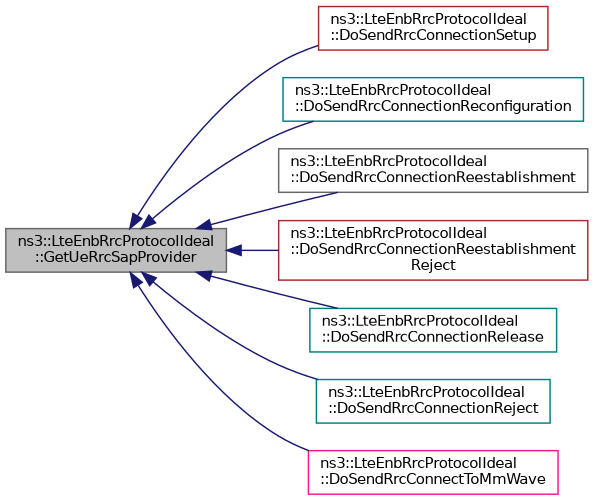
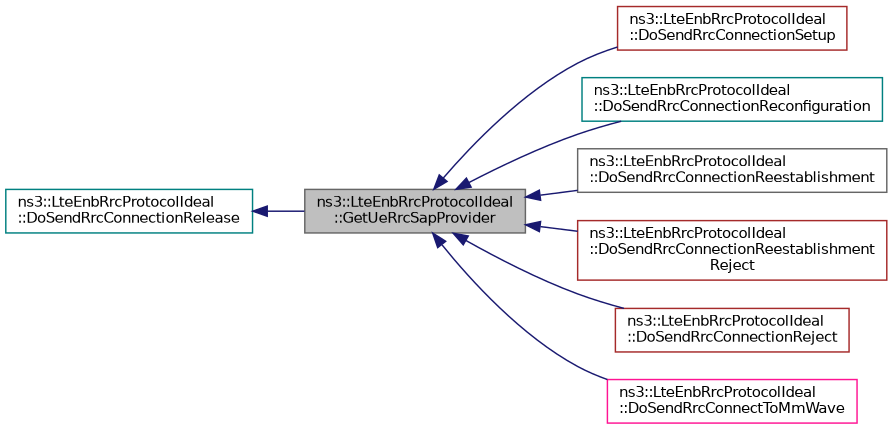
(274, 293) -> (286, 211)
(433, 401) -> (732, 330)
